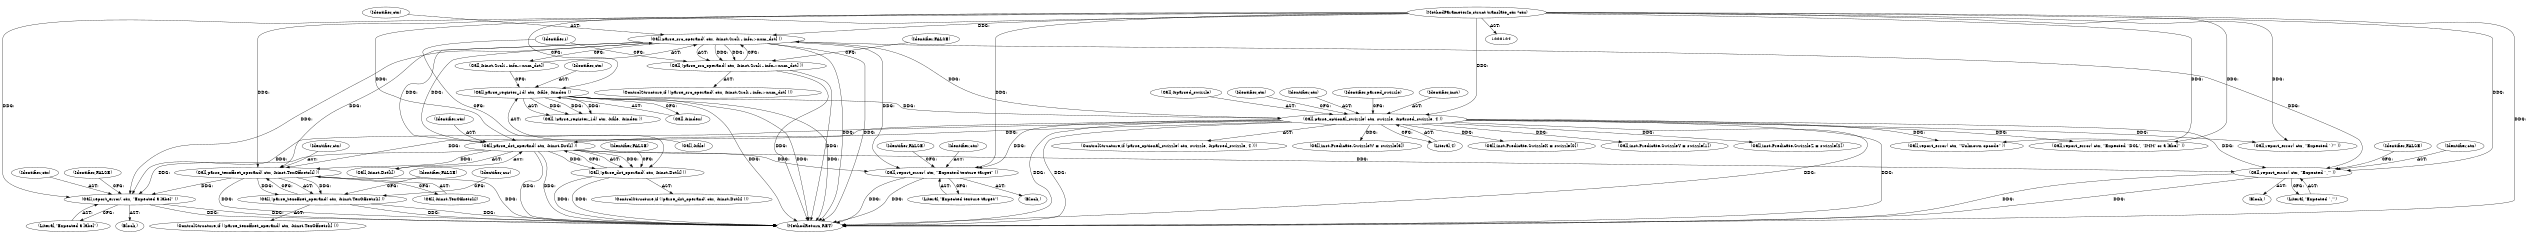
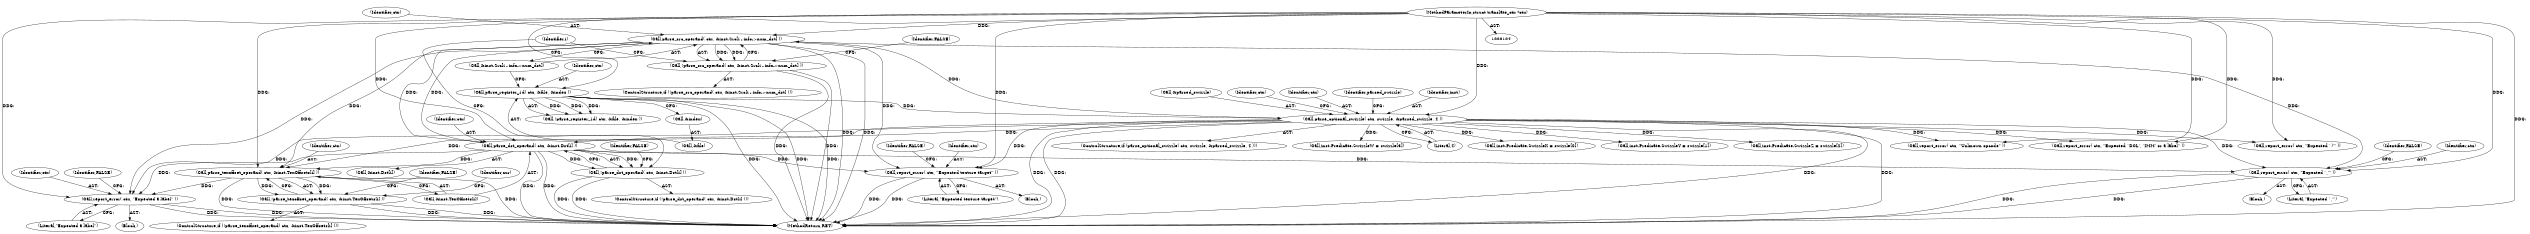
(616, 106) -> (690, 131)
(459, 166) -> (511, 185)
